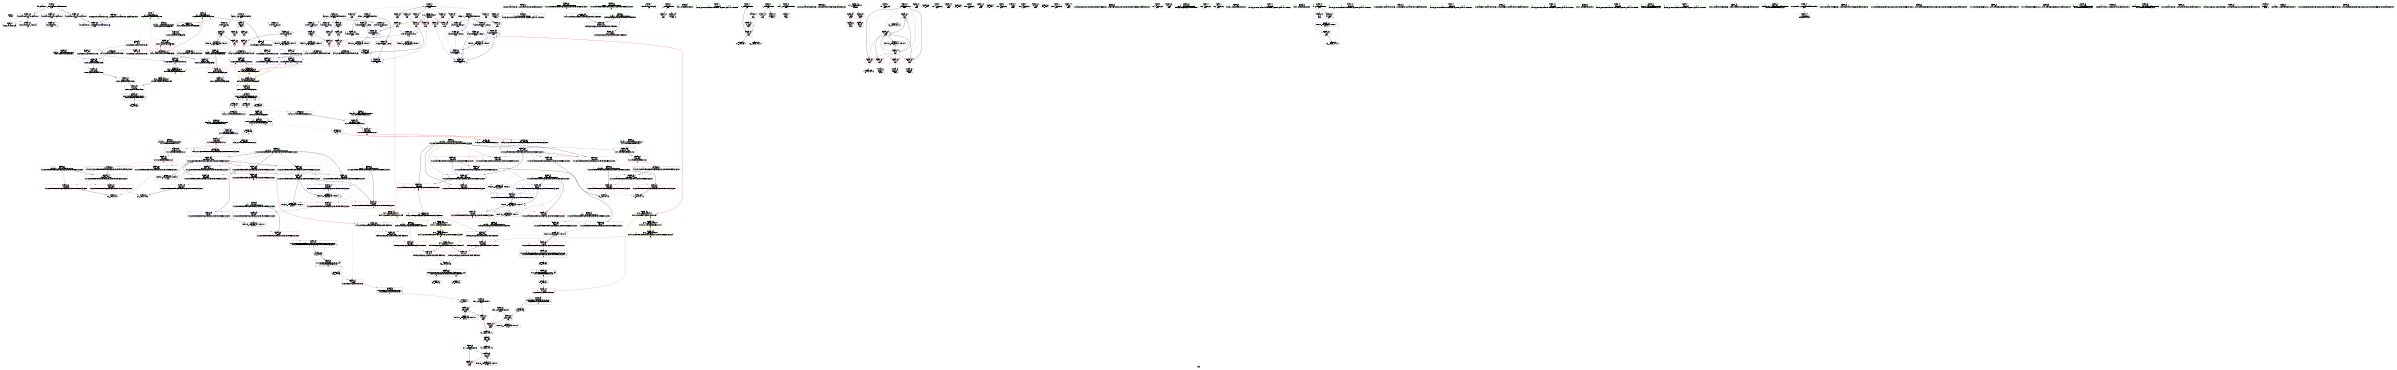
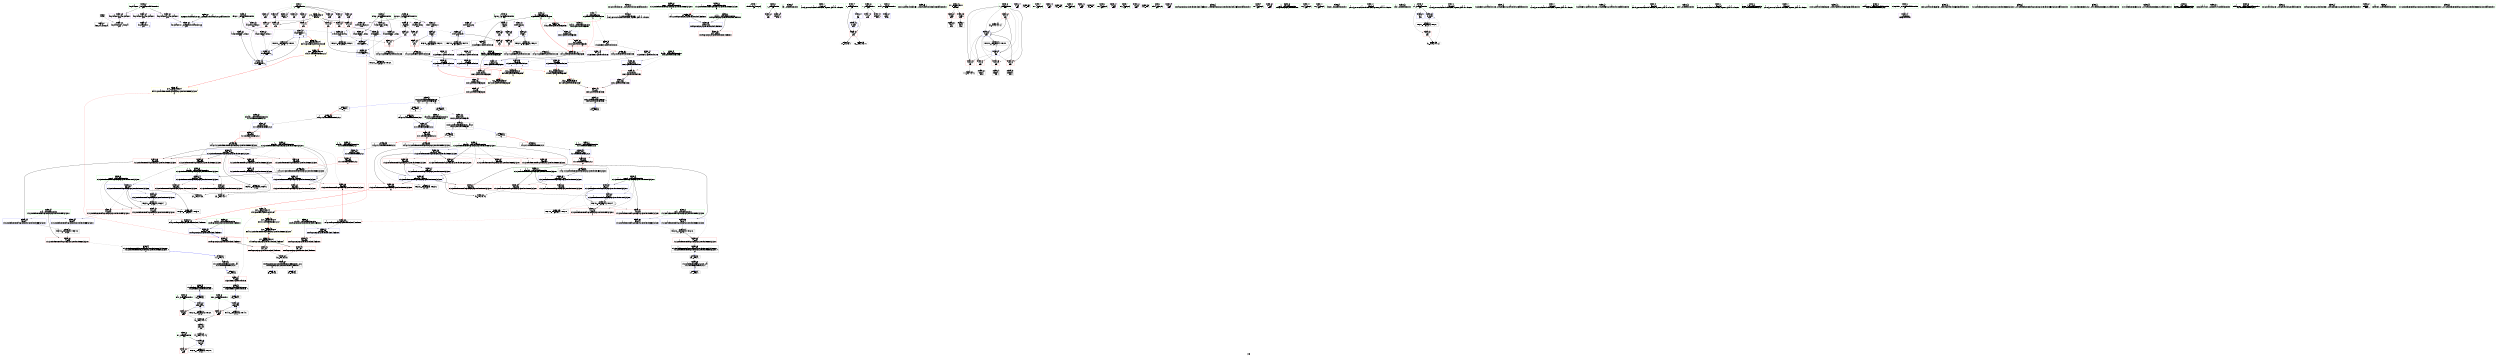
(885, 6) -> none
(482, 25) -> none
(231, 164) -> (189, 156)
(184, 169) -> (239, 157)
(639, 196) -> none
(544, 291) -> none
